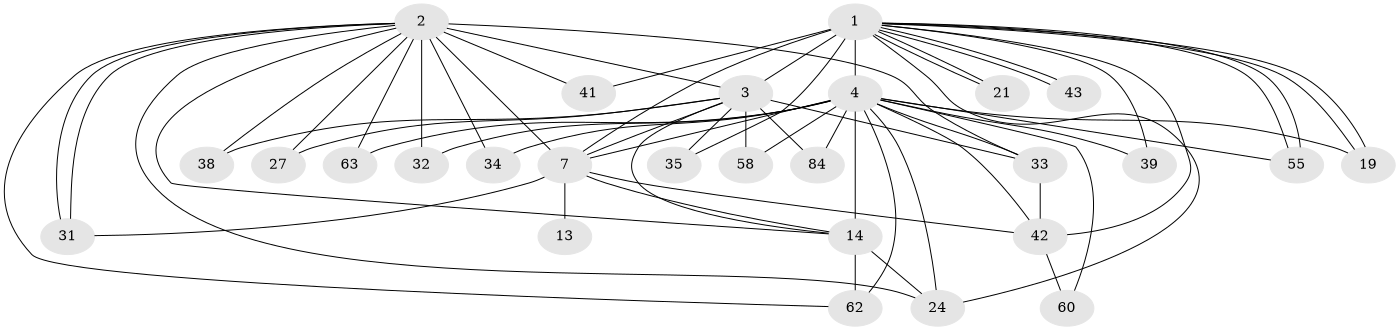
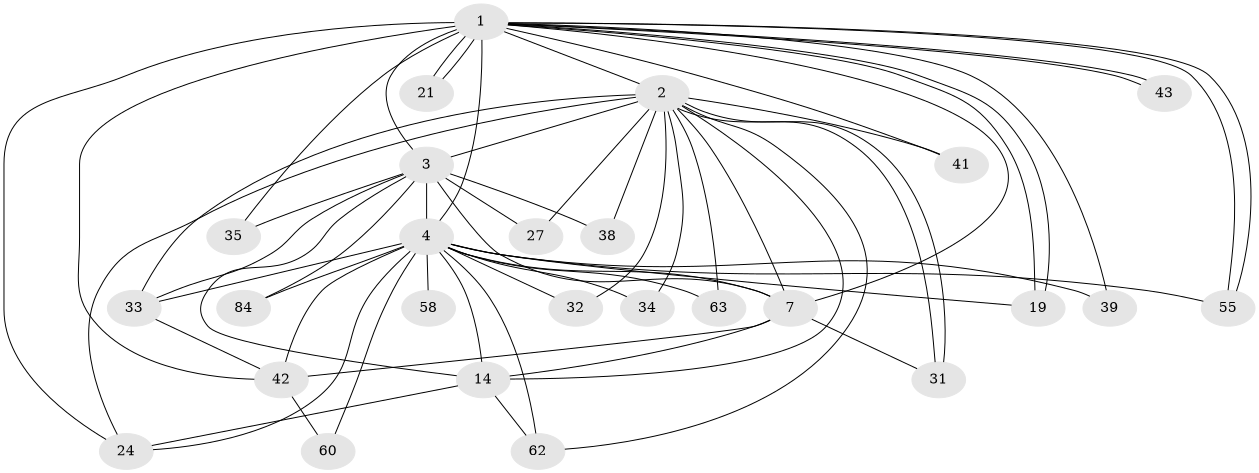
none -> (572, 58)
(746, 136) -> (427, 201)
(565, 237) -> none
